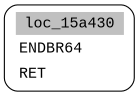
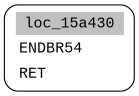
(69, 48) -> (69, 48)
